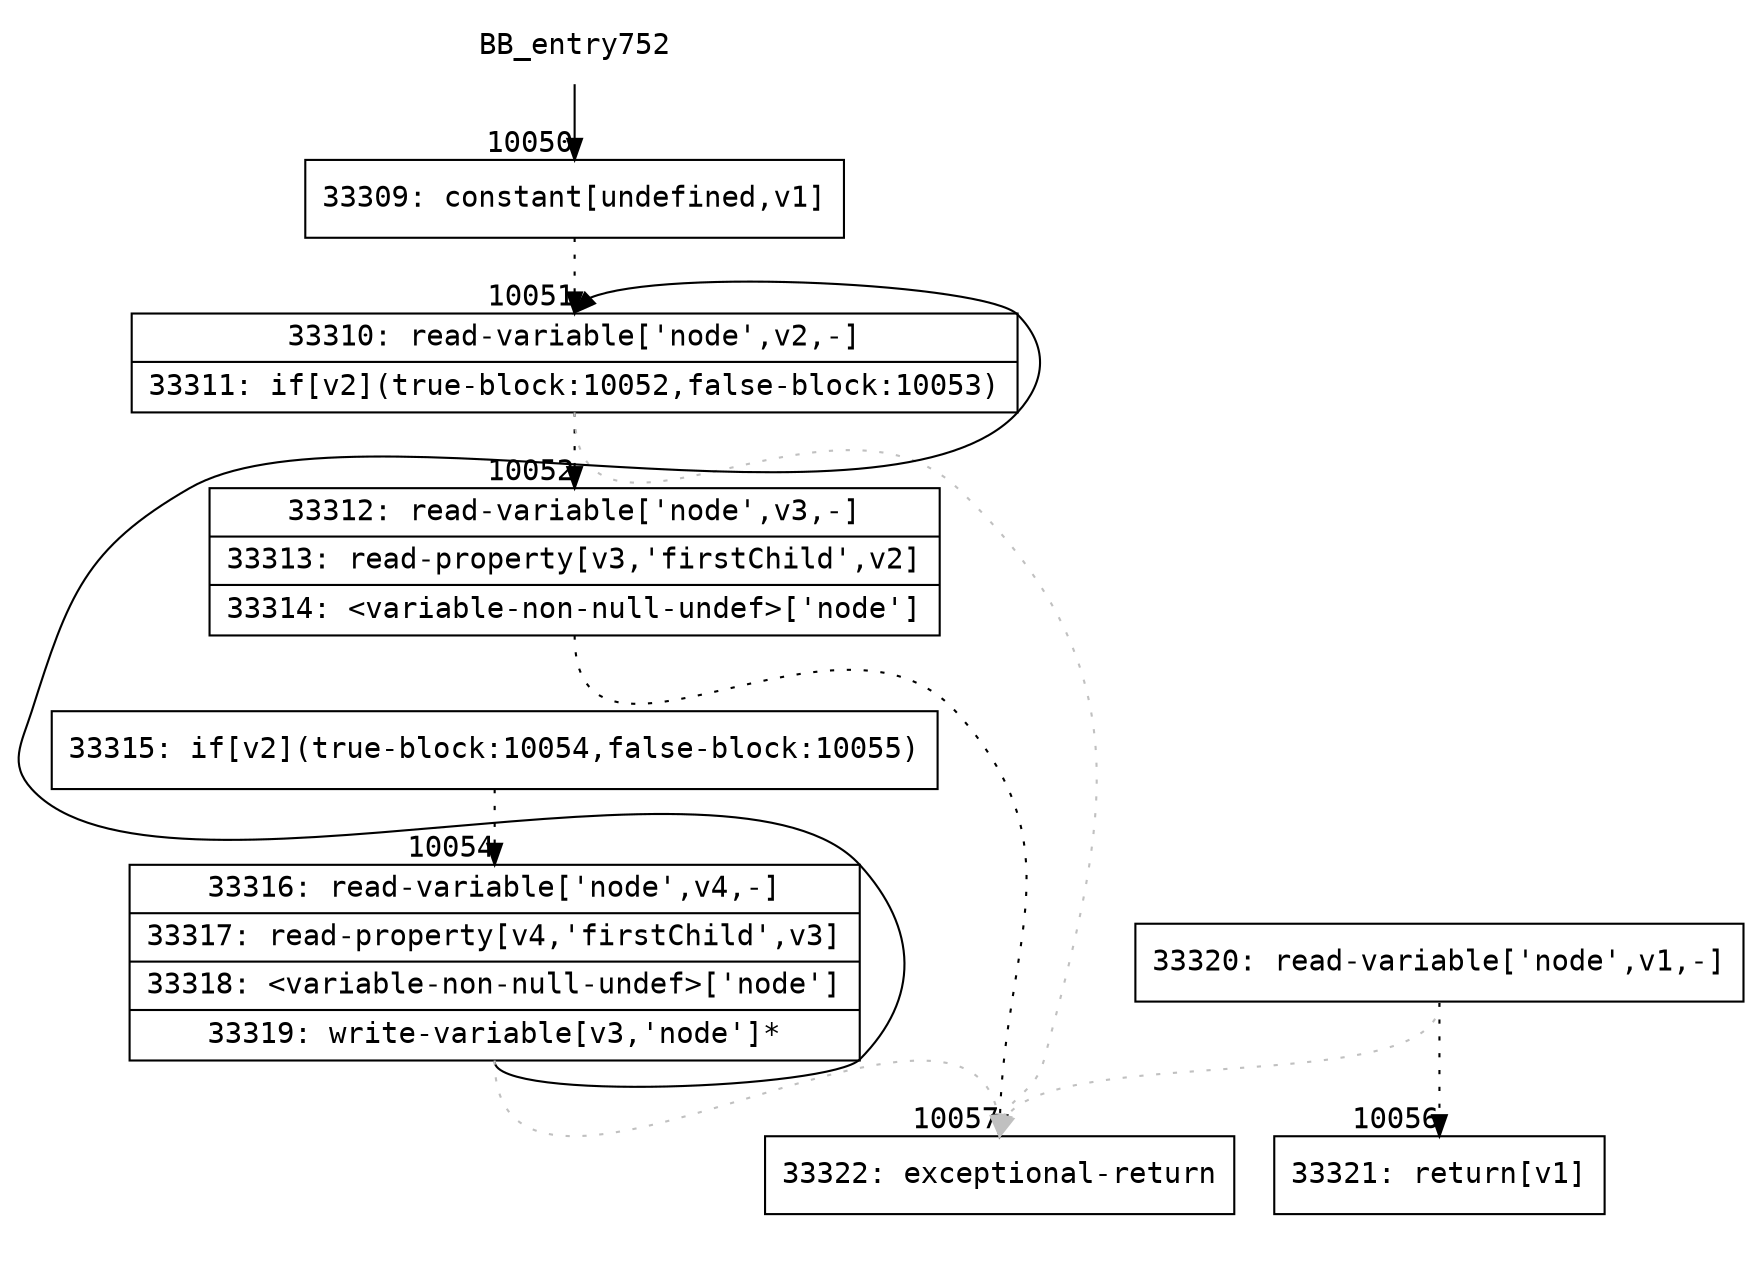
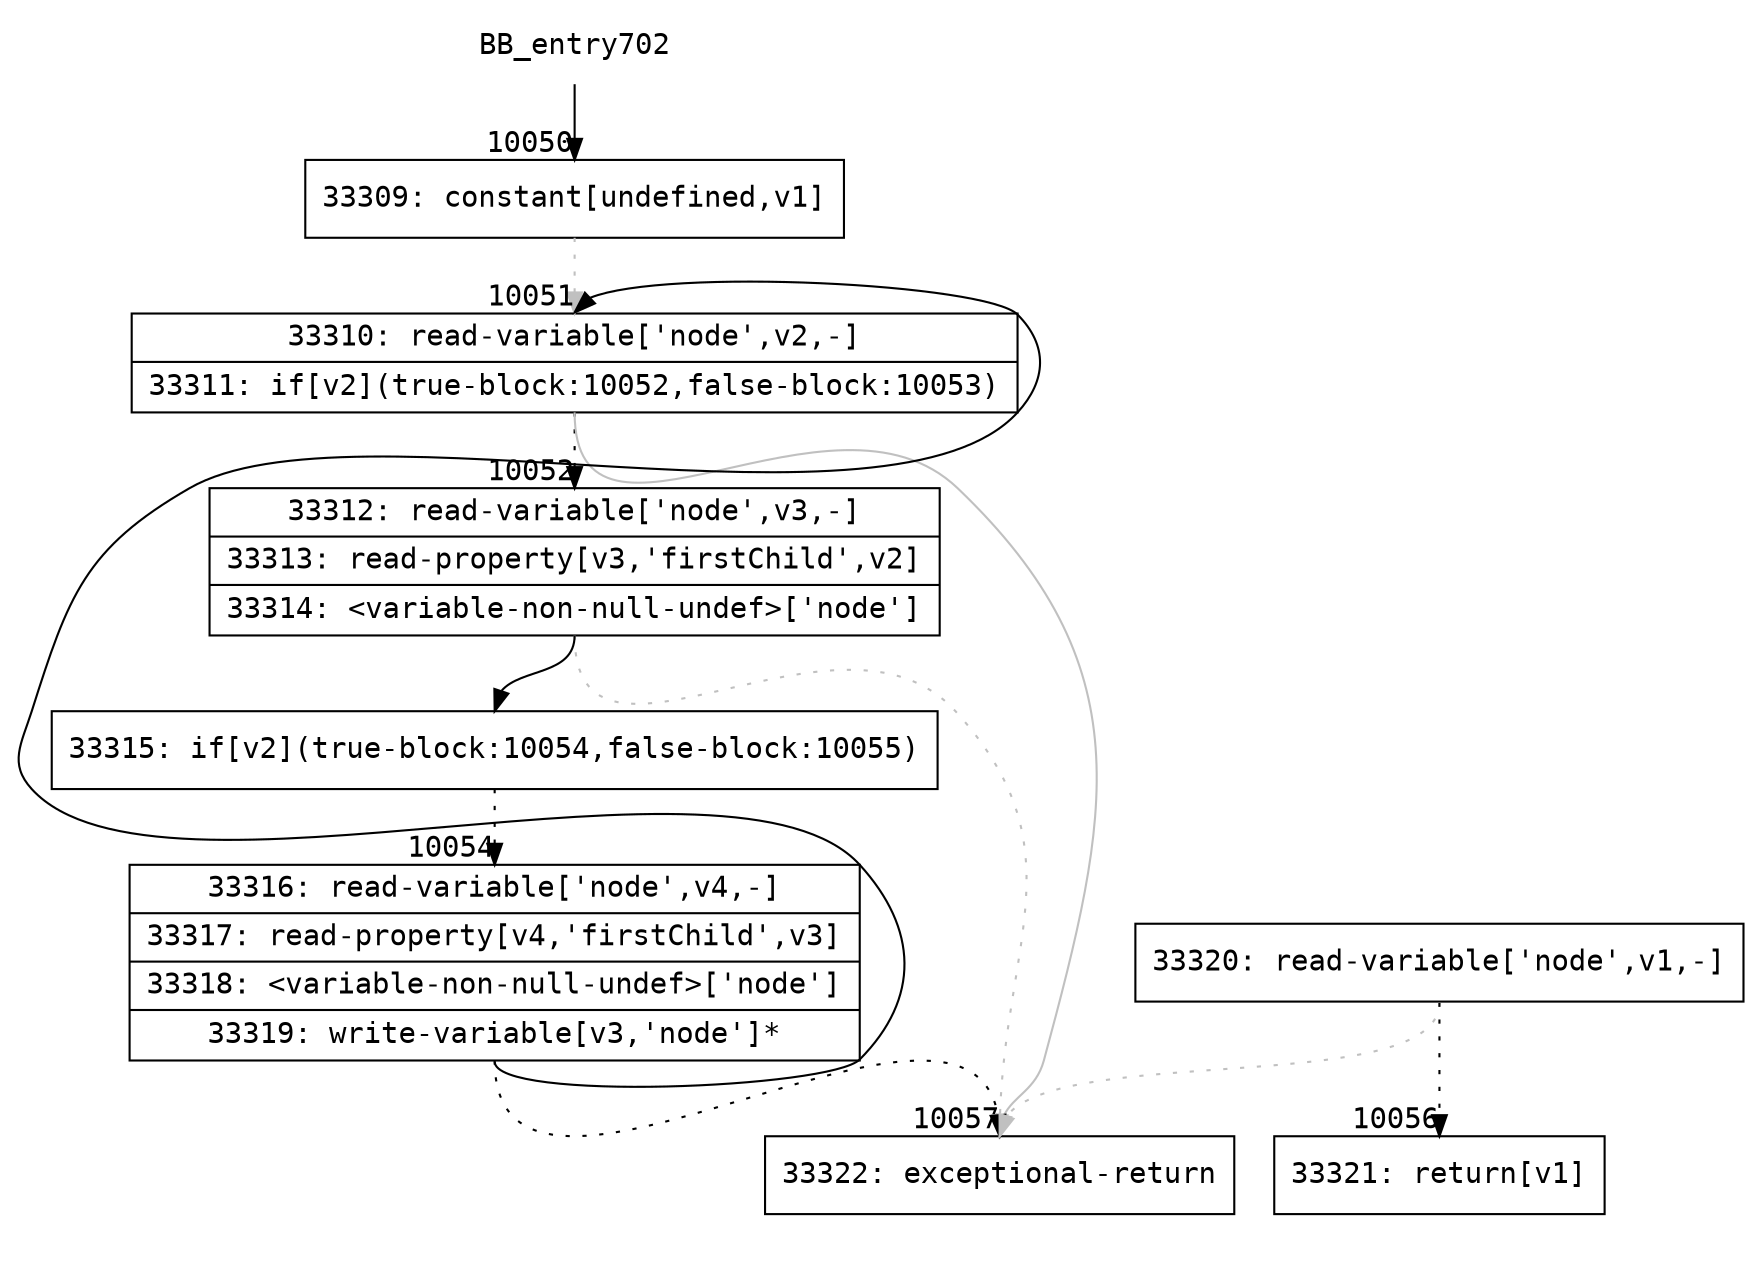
(575, 46) -> (575, 46)
(575, 265) -> (575, 265)
(1037, 584) -> (1037, 584)
none -> (545, 670)
(950, 708) -> (950, 708)
(737, 1101) -> (737, 1101)
